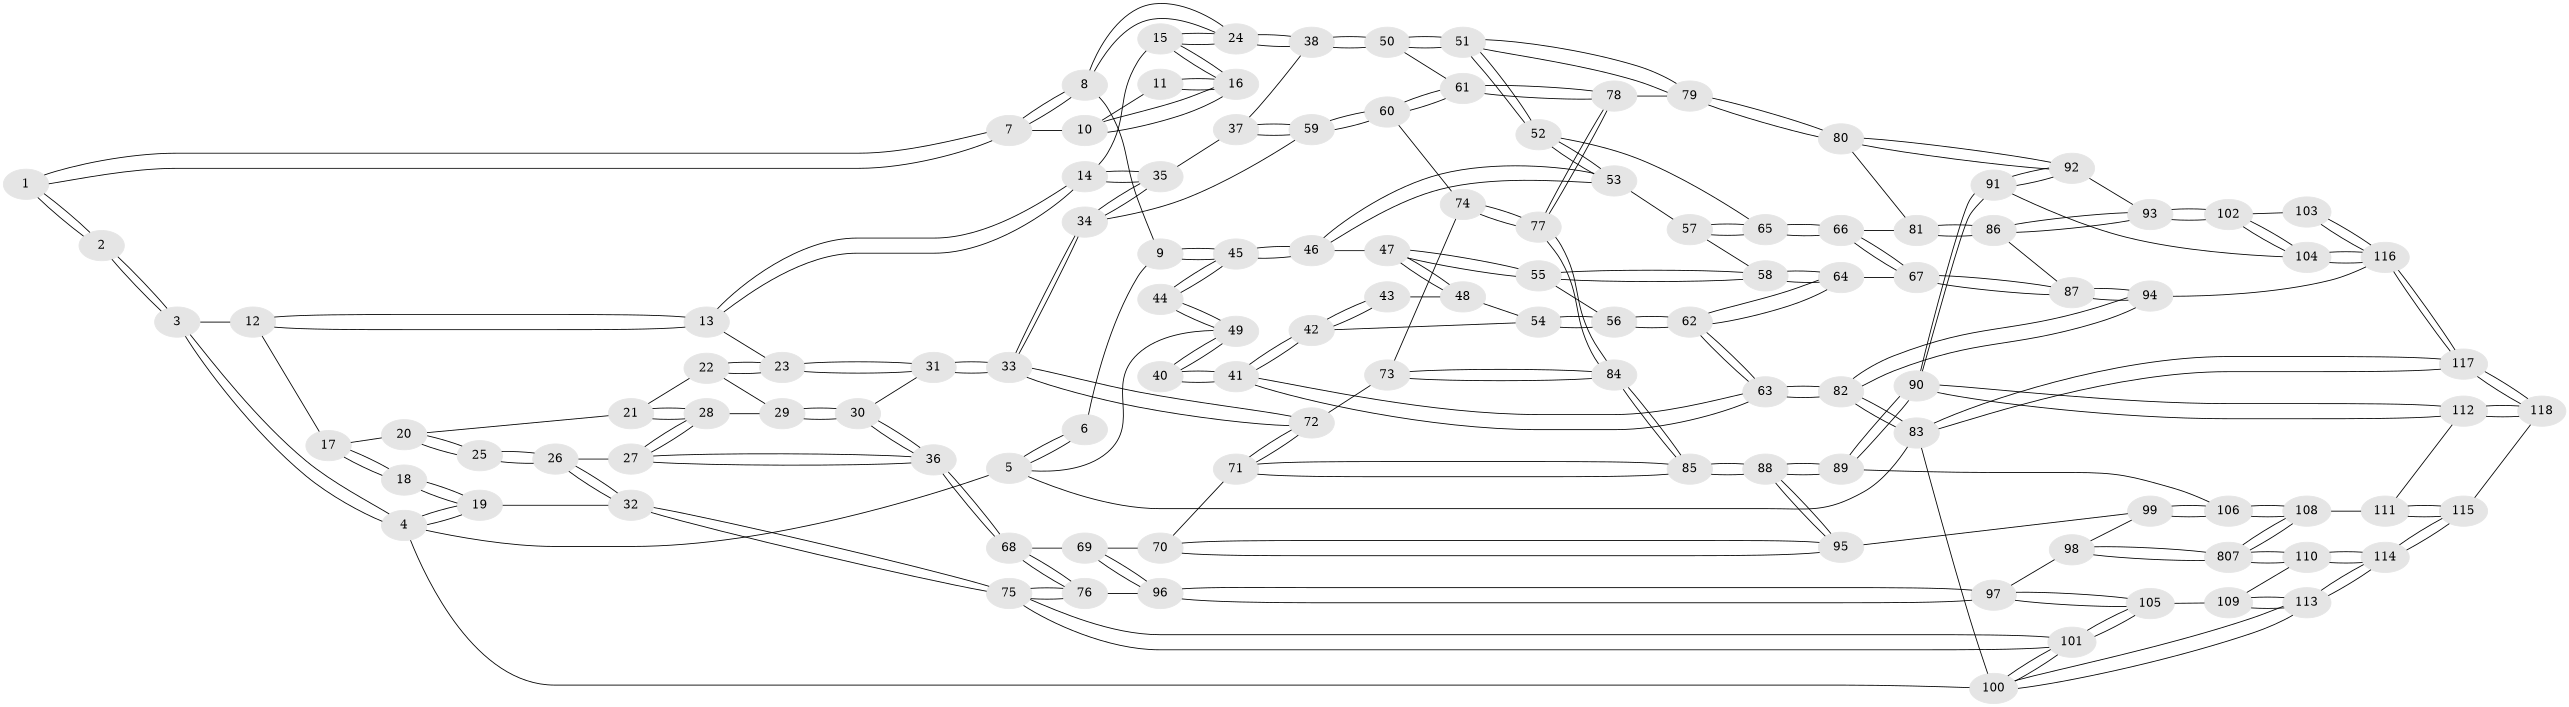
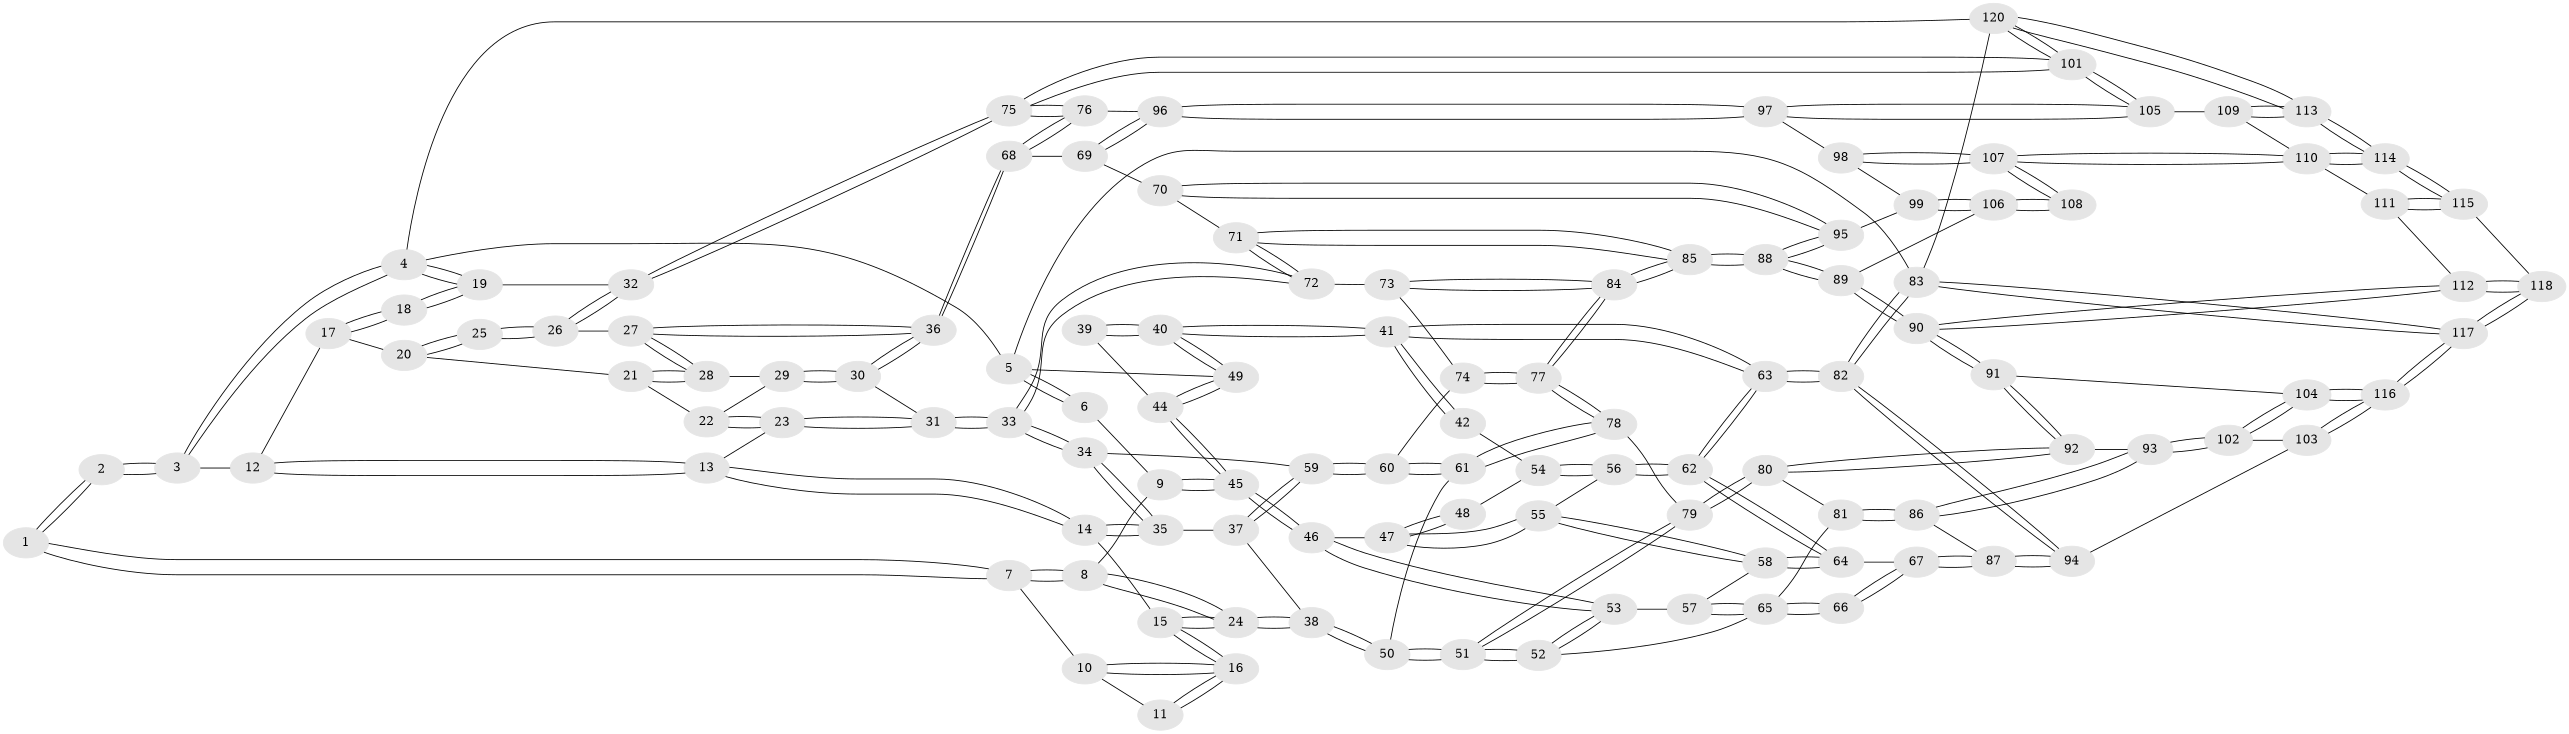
(1879, 231) -> (1804, 562)
(2271, 291) -> (2189, 501)
(1387, 297) -> none
none -> (1085, 330)
(2346, 511) -> (2346, 182)
(2229, 557) -> (1994, 159)
(1994, 688) -> (1994, 18)
